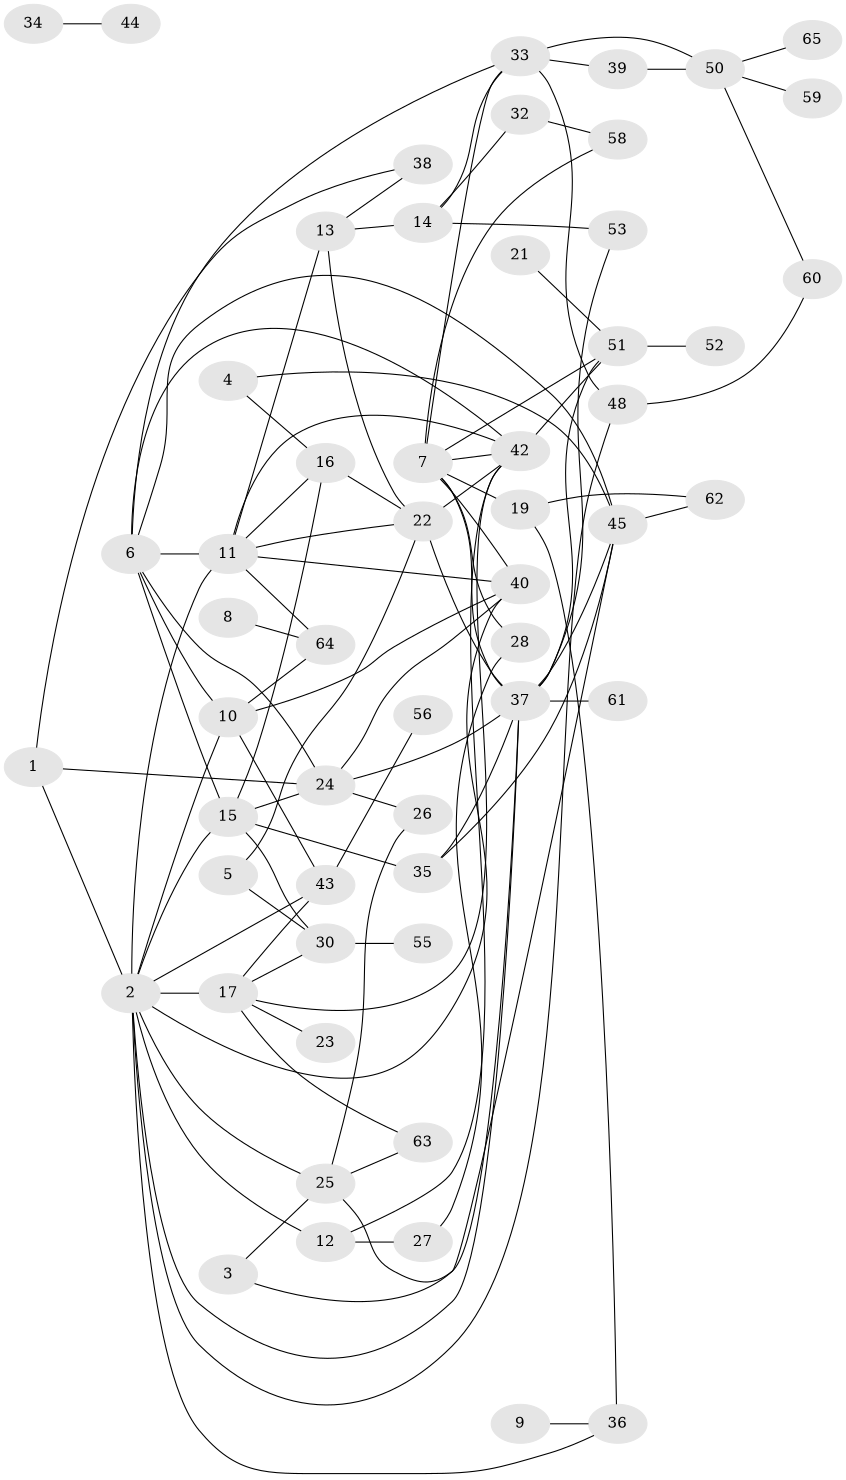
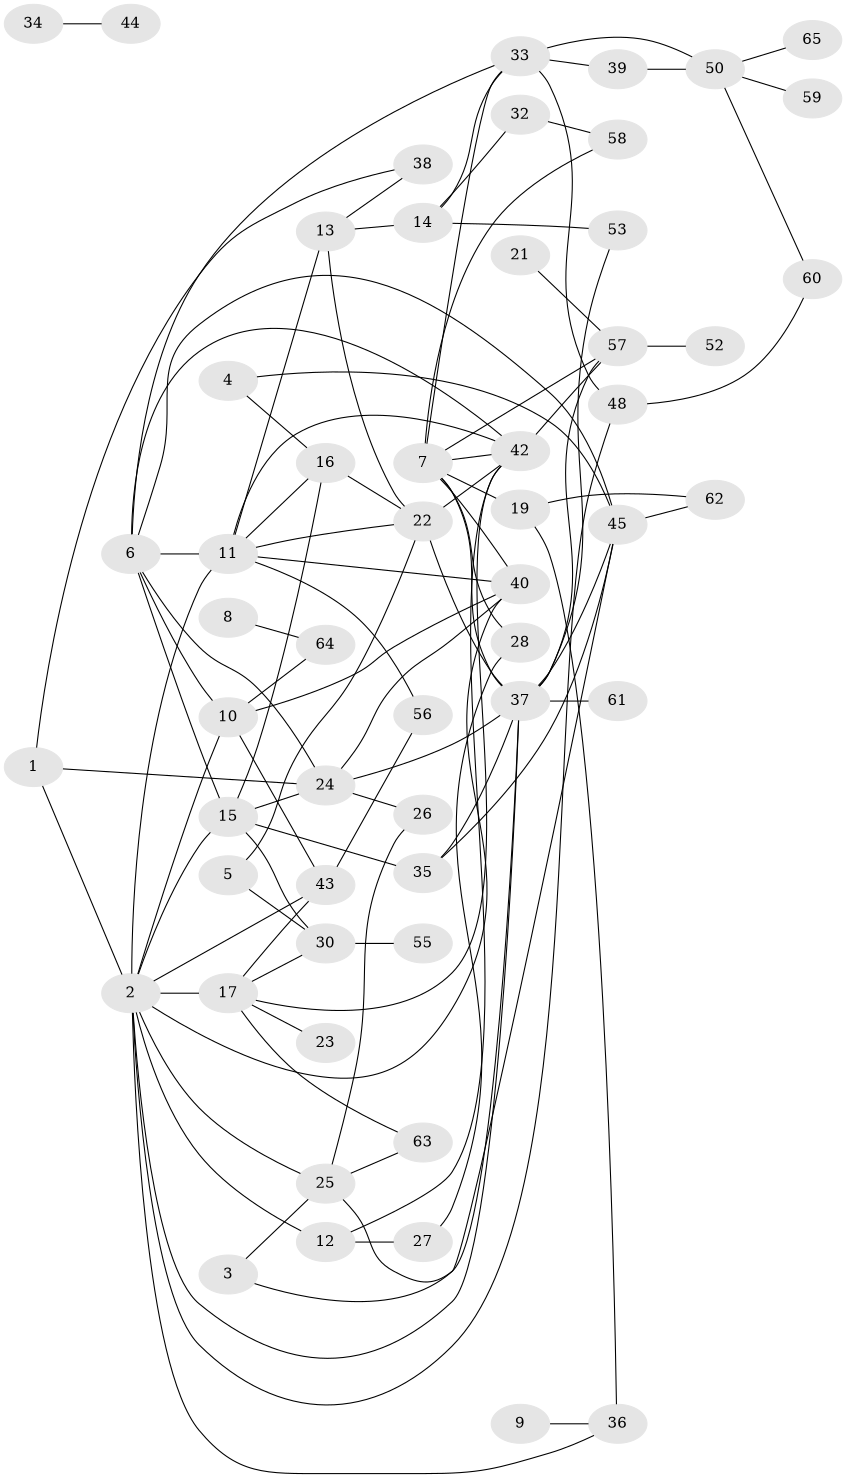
(618, 346) -> (618, 346)
(277, 600) -> (350, 611)
